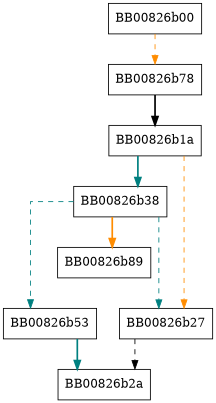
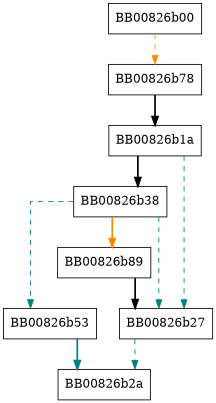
(138, 167) -> (138, 167)
(184, 228) -> (184, 228)
none -> (135, 289)
(135, 350) -> (135, 350)
